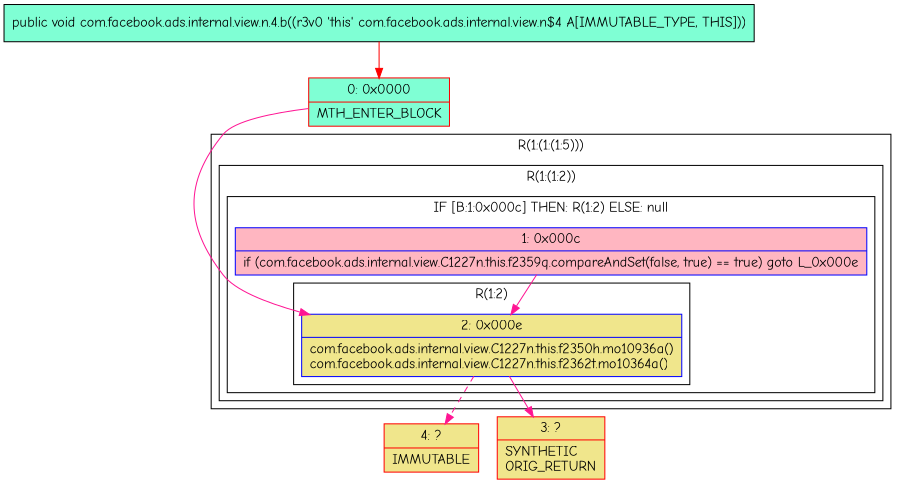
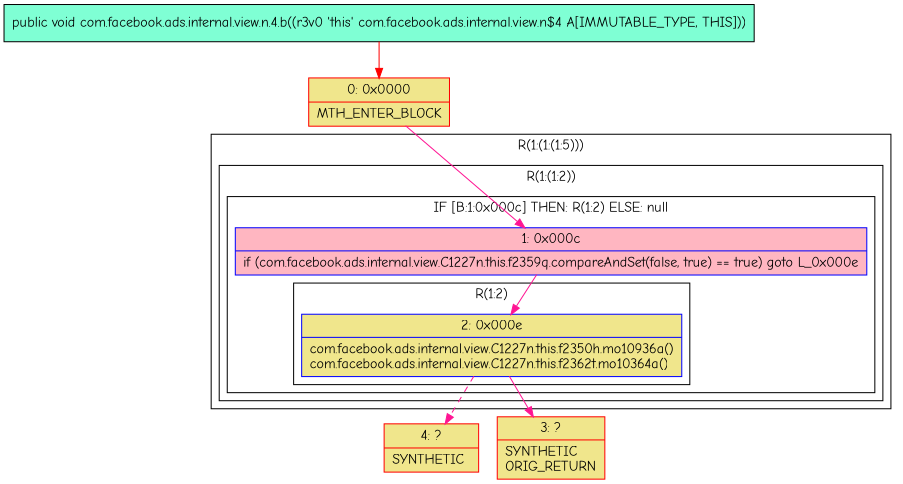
(379, 102) -> (379, 102)
(194, 202) -> (461, 174)
(431, 460) -> (428, 460)
